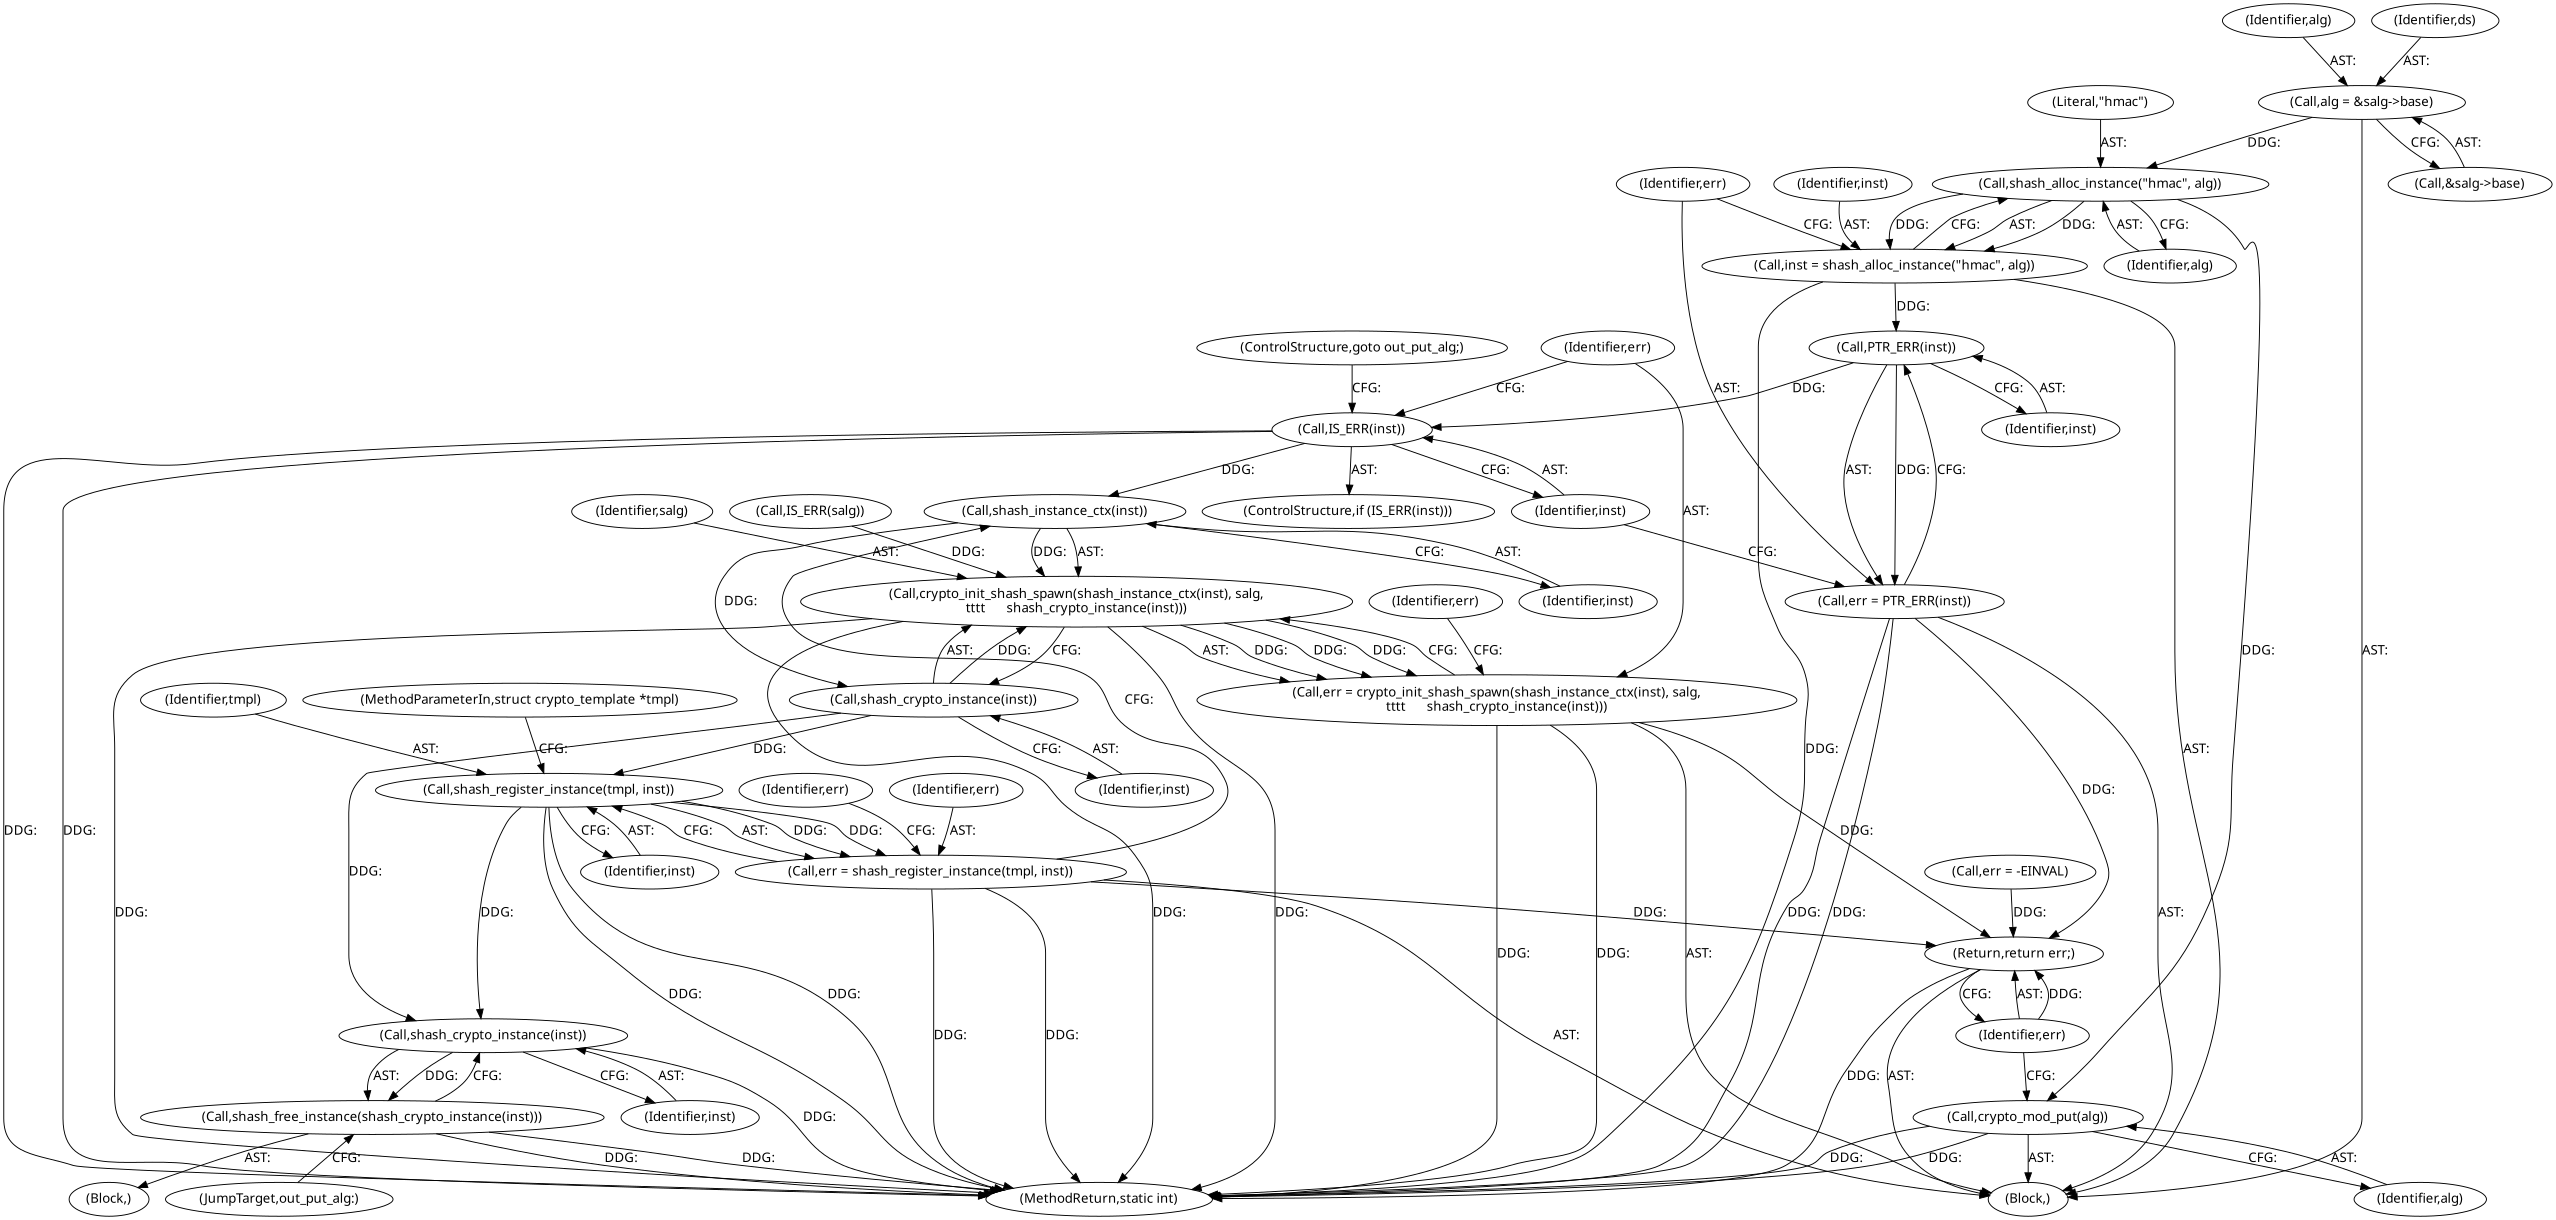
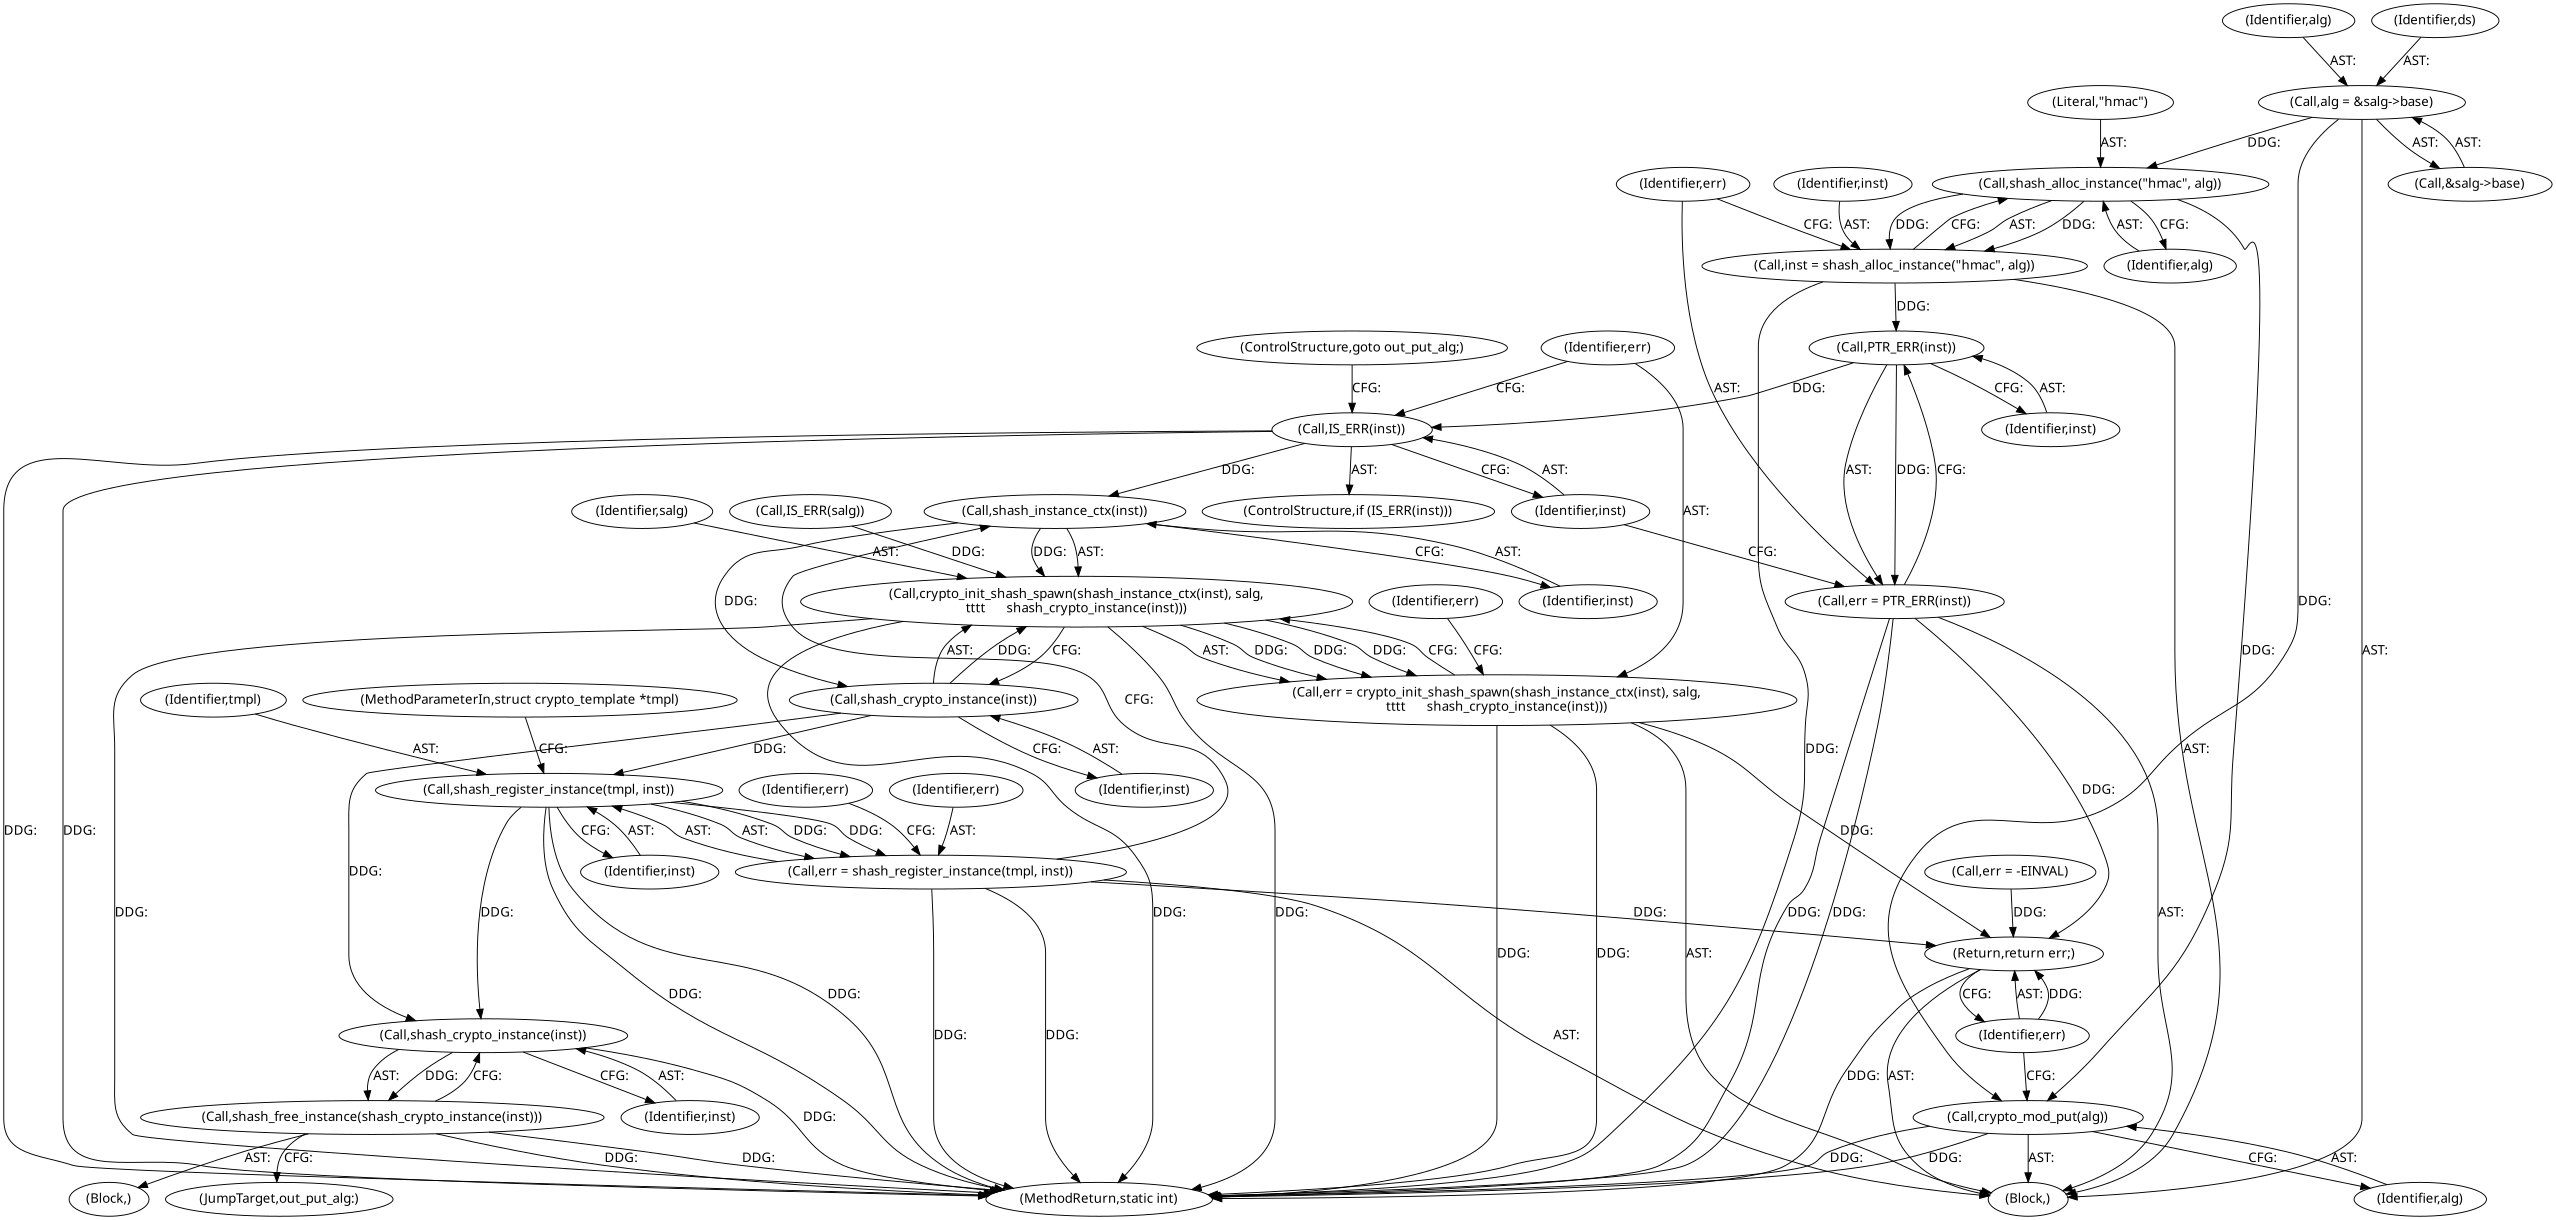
(2427, 143) -> (2427, 143)
none -> (2223, 713)
(700, 831) -> (700, 831)
(322, 1162) -> (281, 1156)
